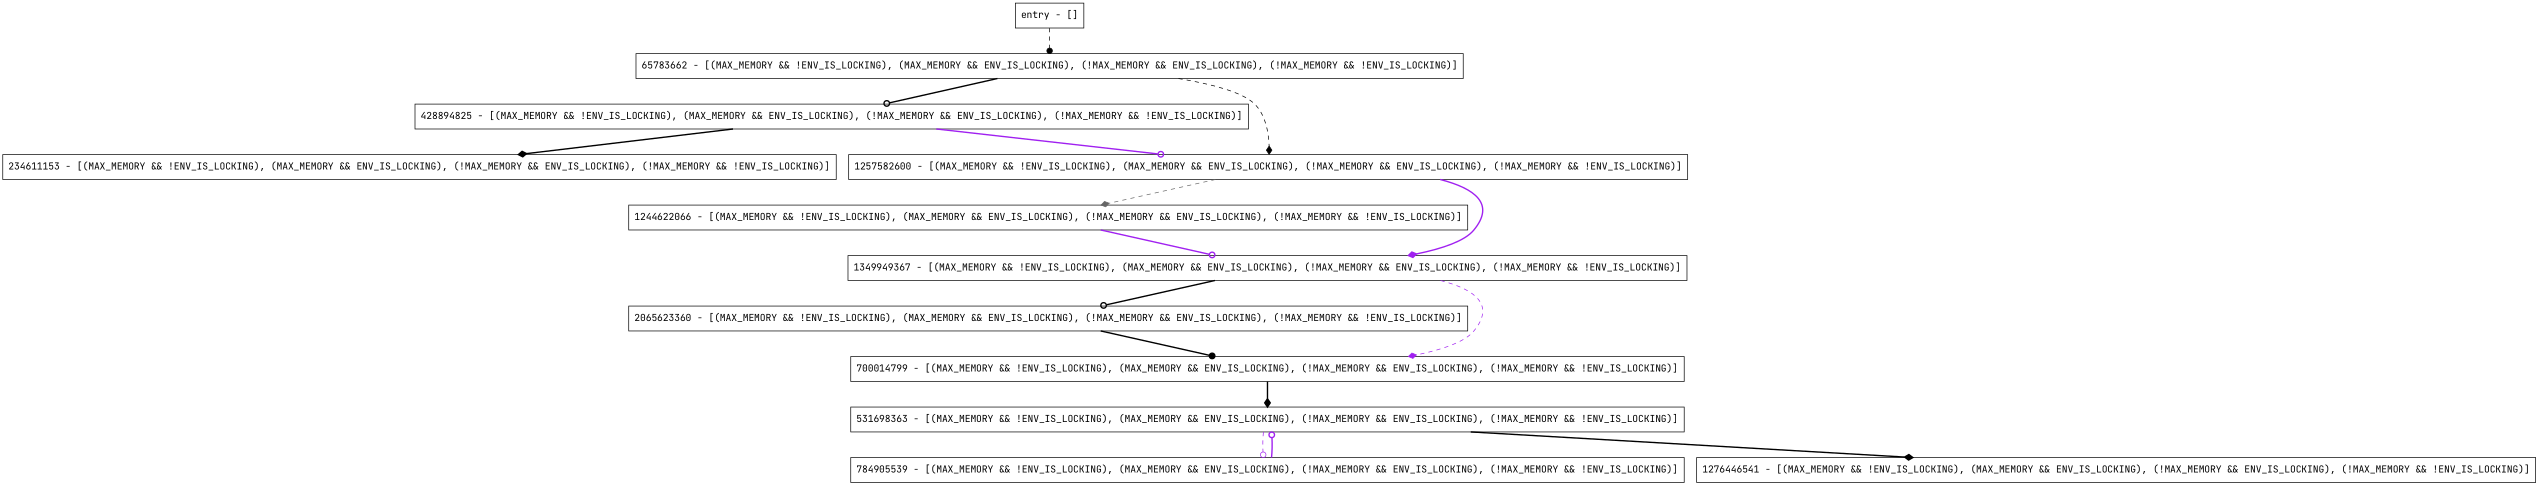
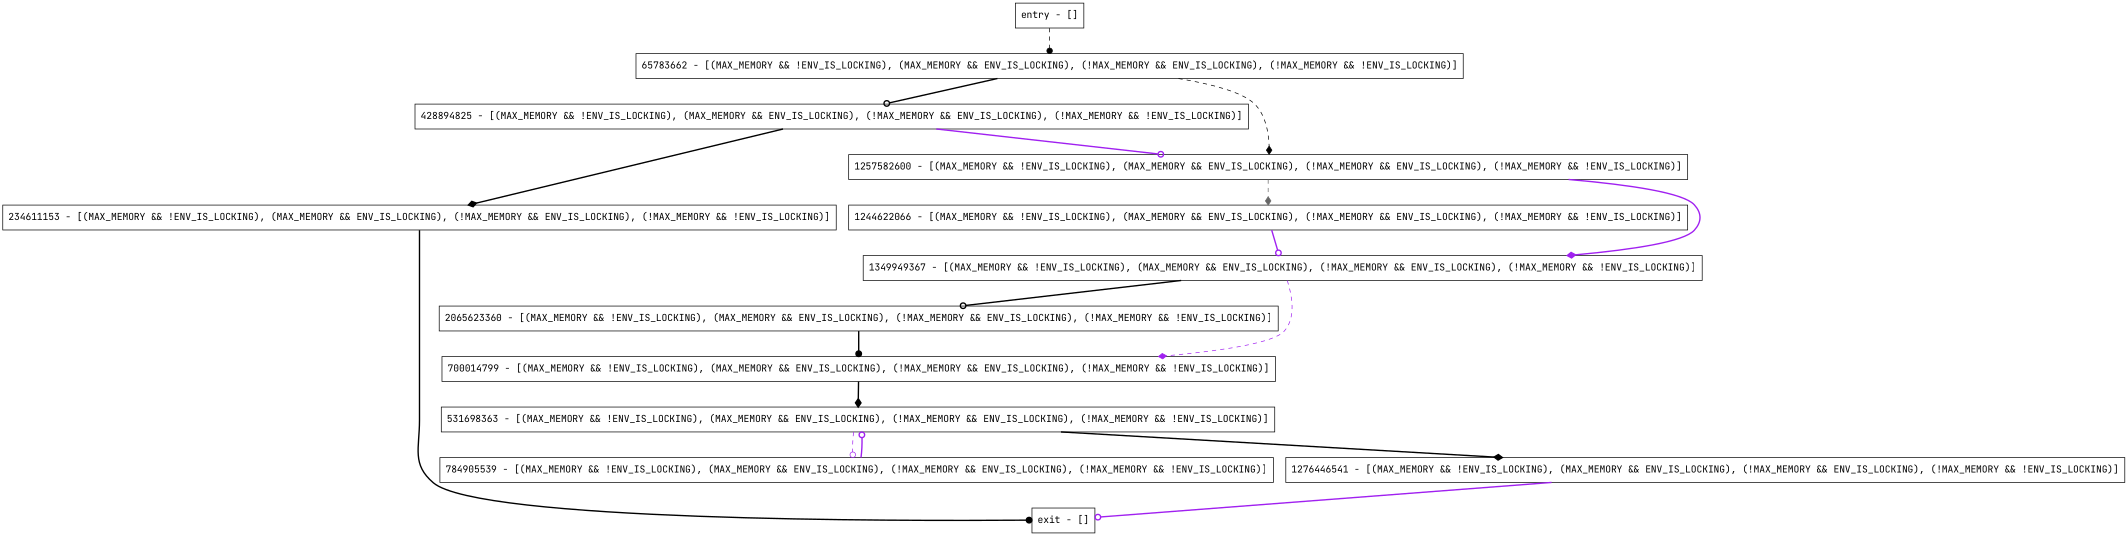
none -> (1063, 520)
